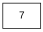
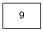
(22, 16) -> (22, 16)
